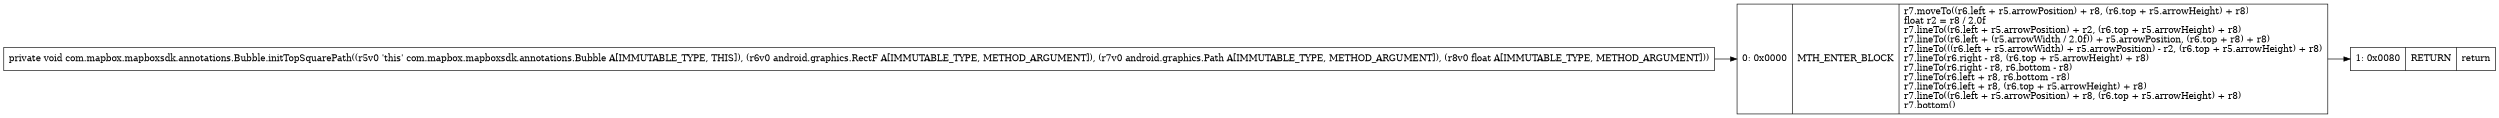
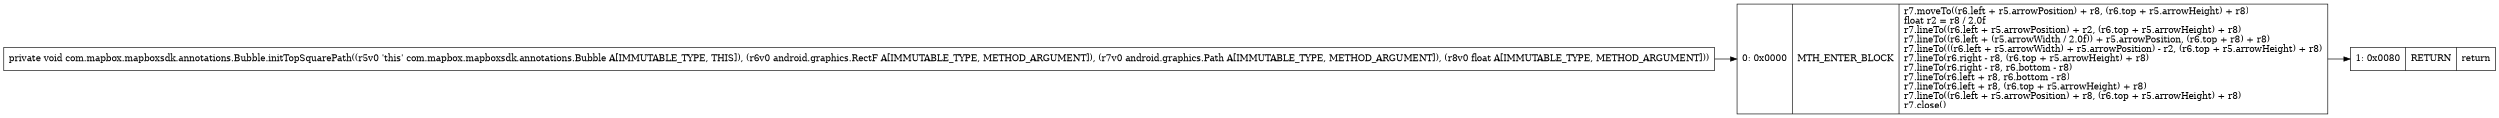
(1930, 106) -> (1925, 106)
